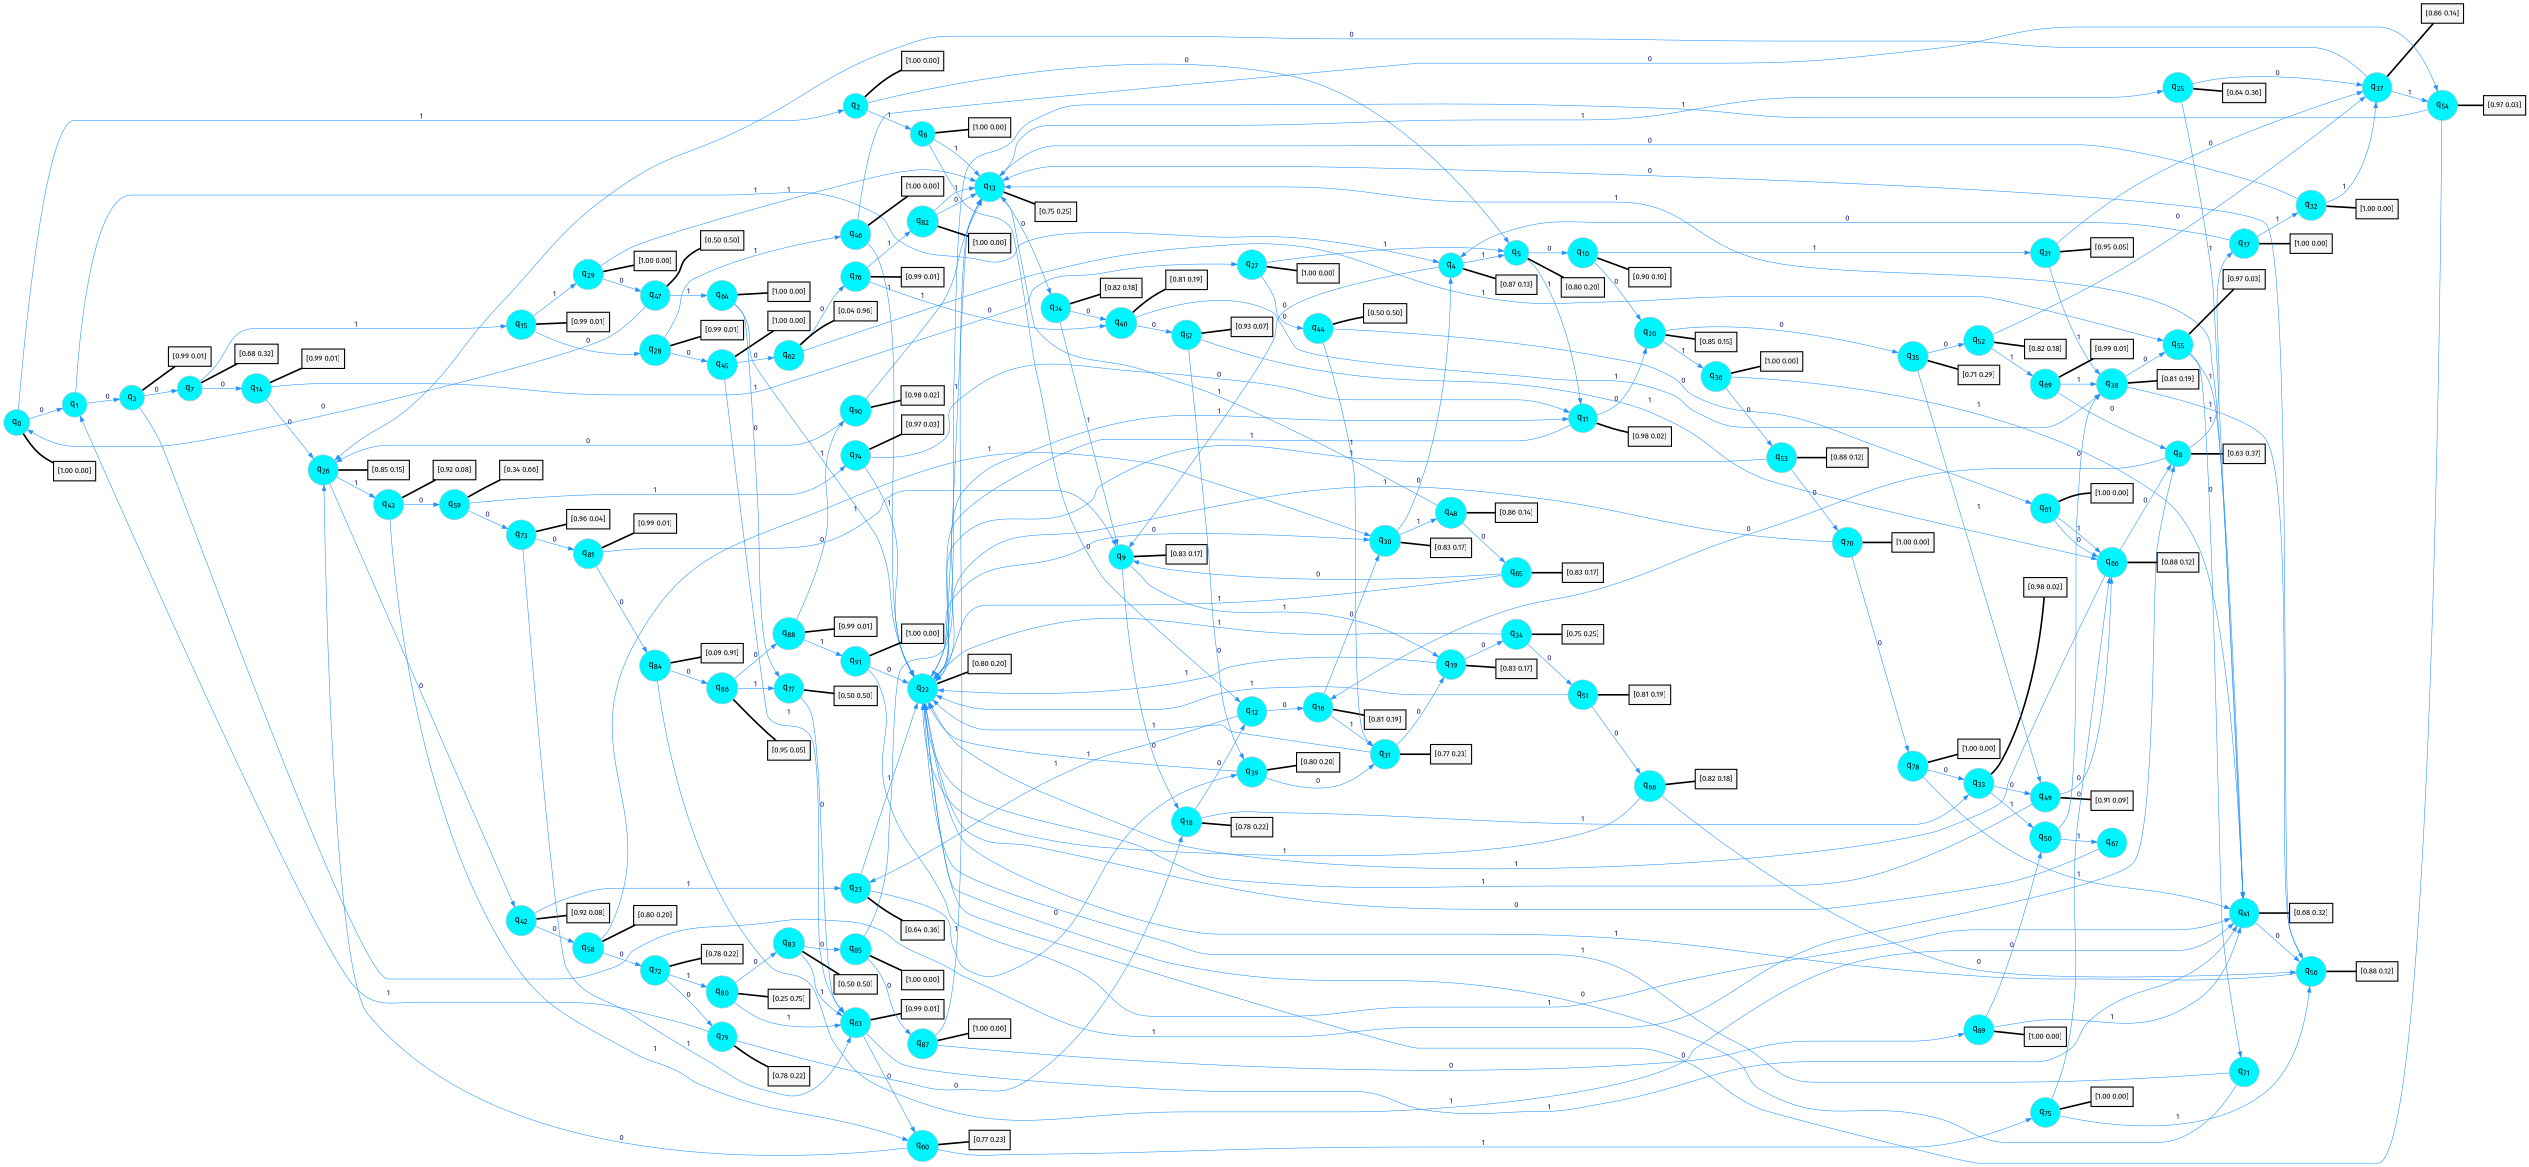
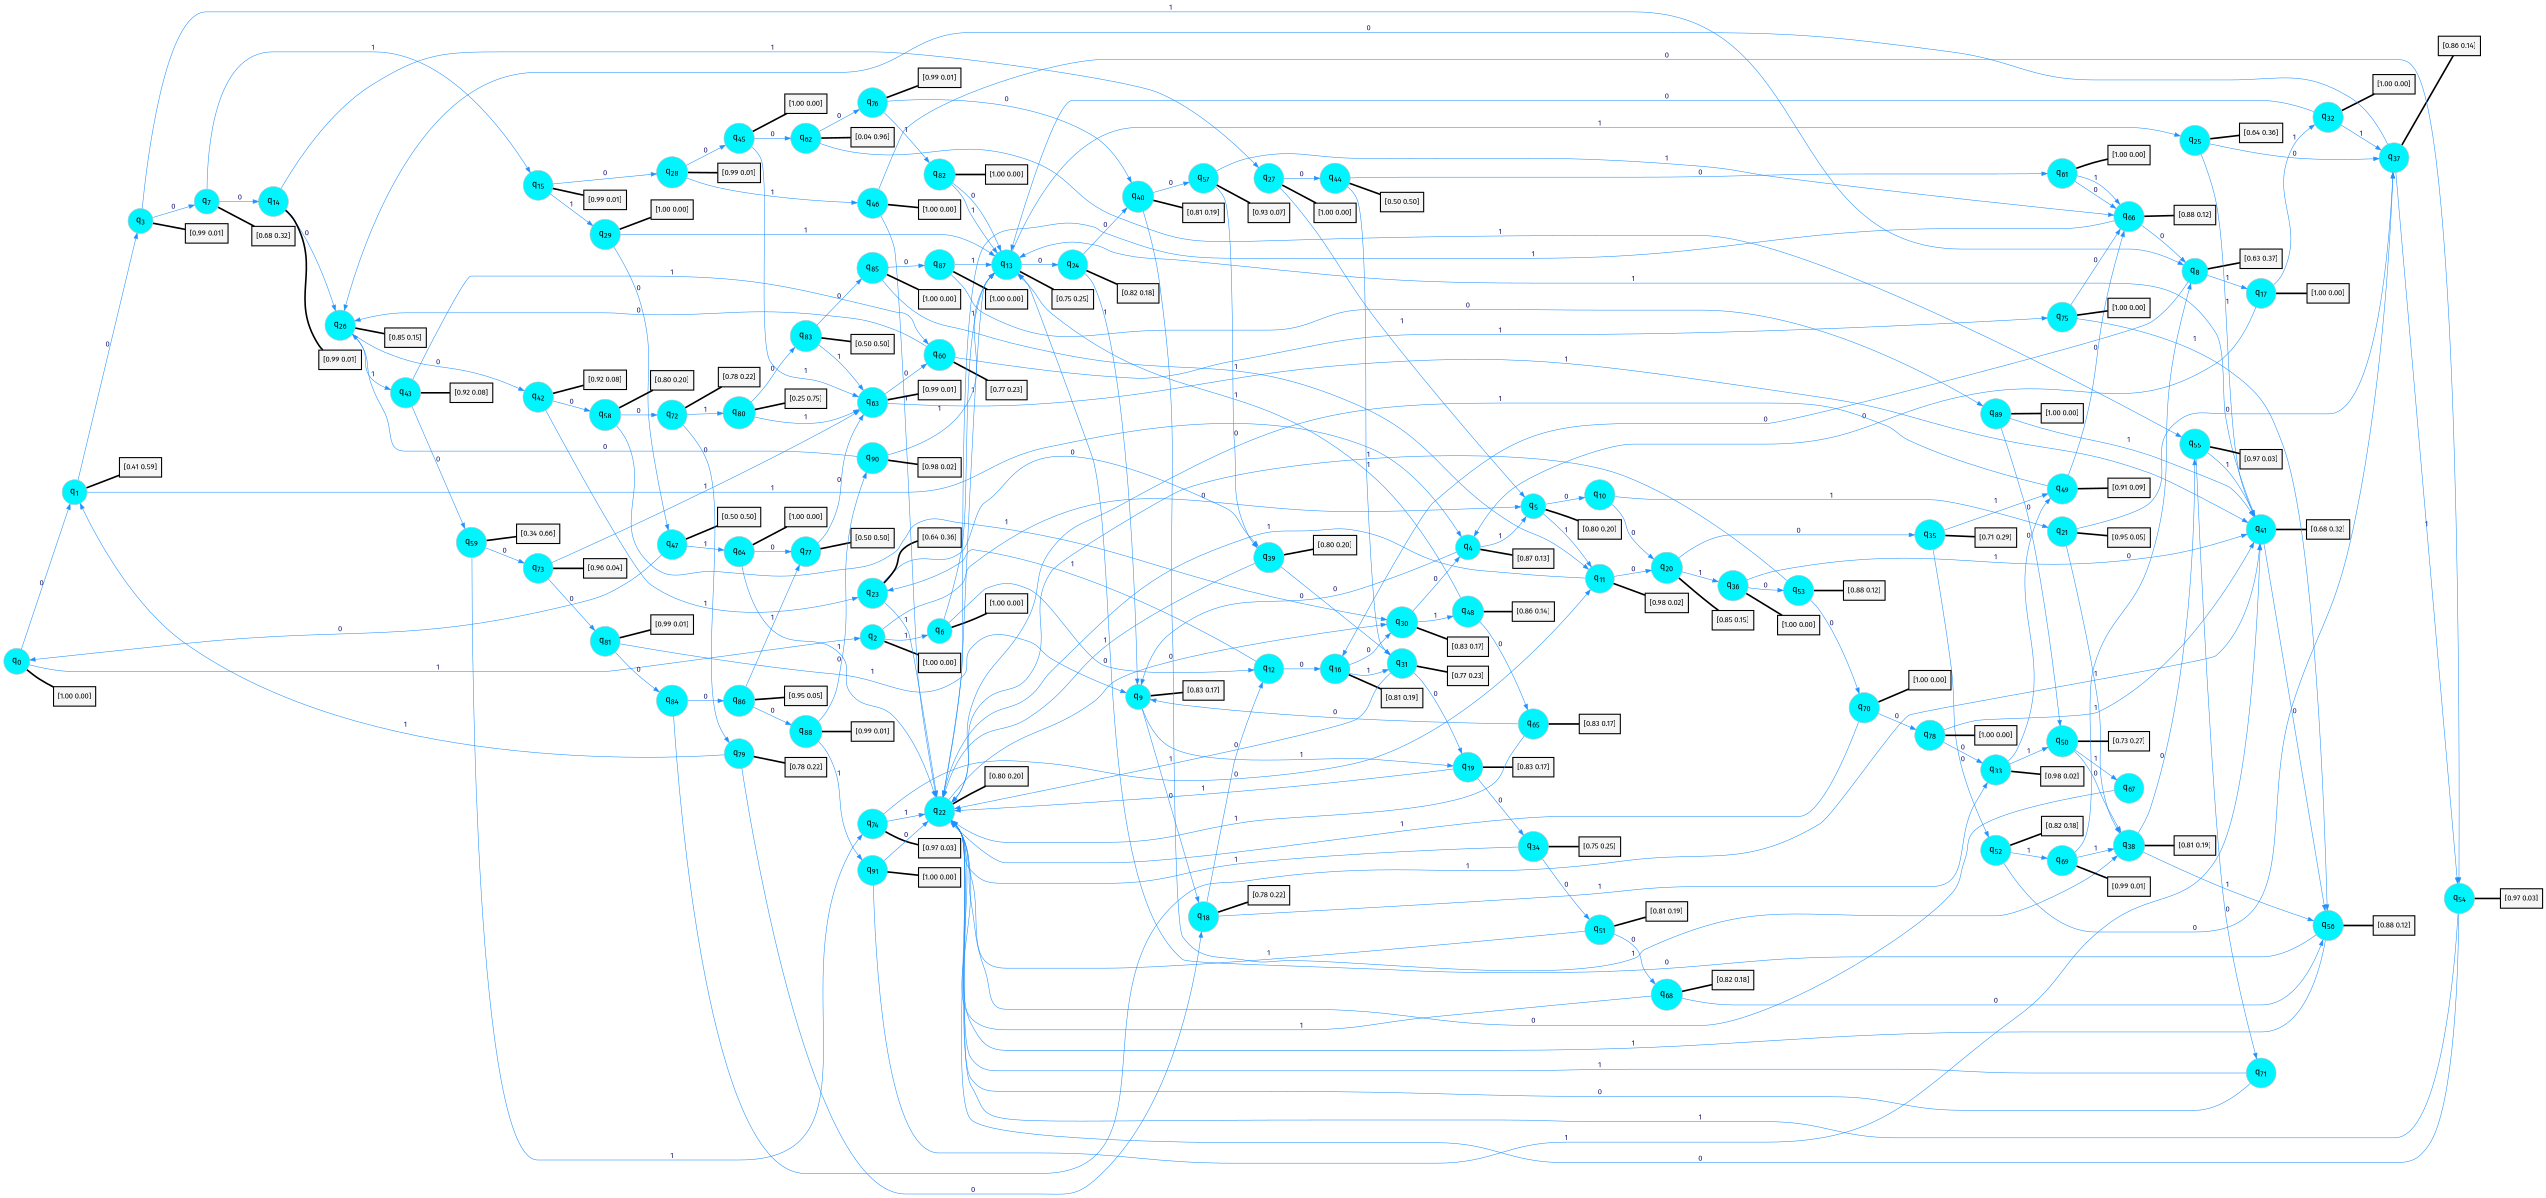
(1650, 277) -> none
none -> (141, 467)
(722, 653) -> none
none -> (2129, 741)
